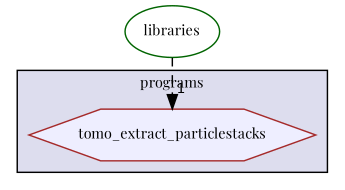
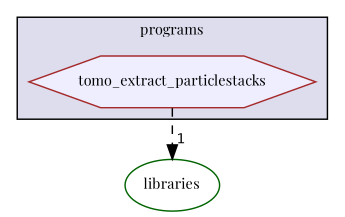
(172, 79) -> (172, 128)
